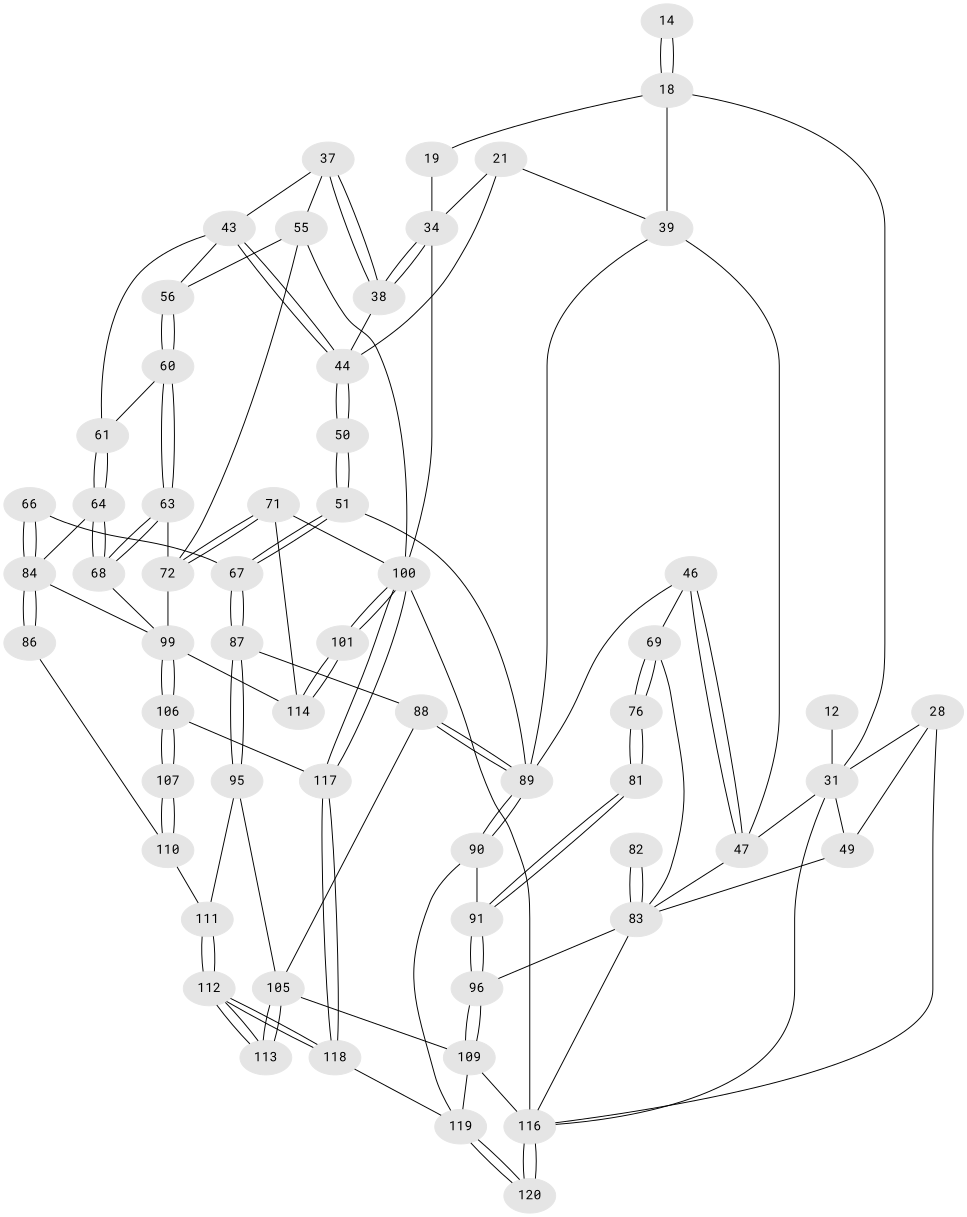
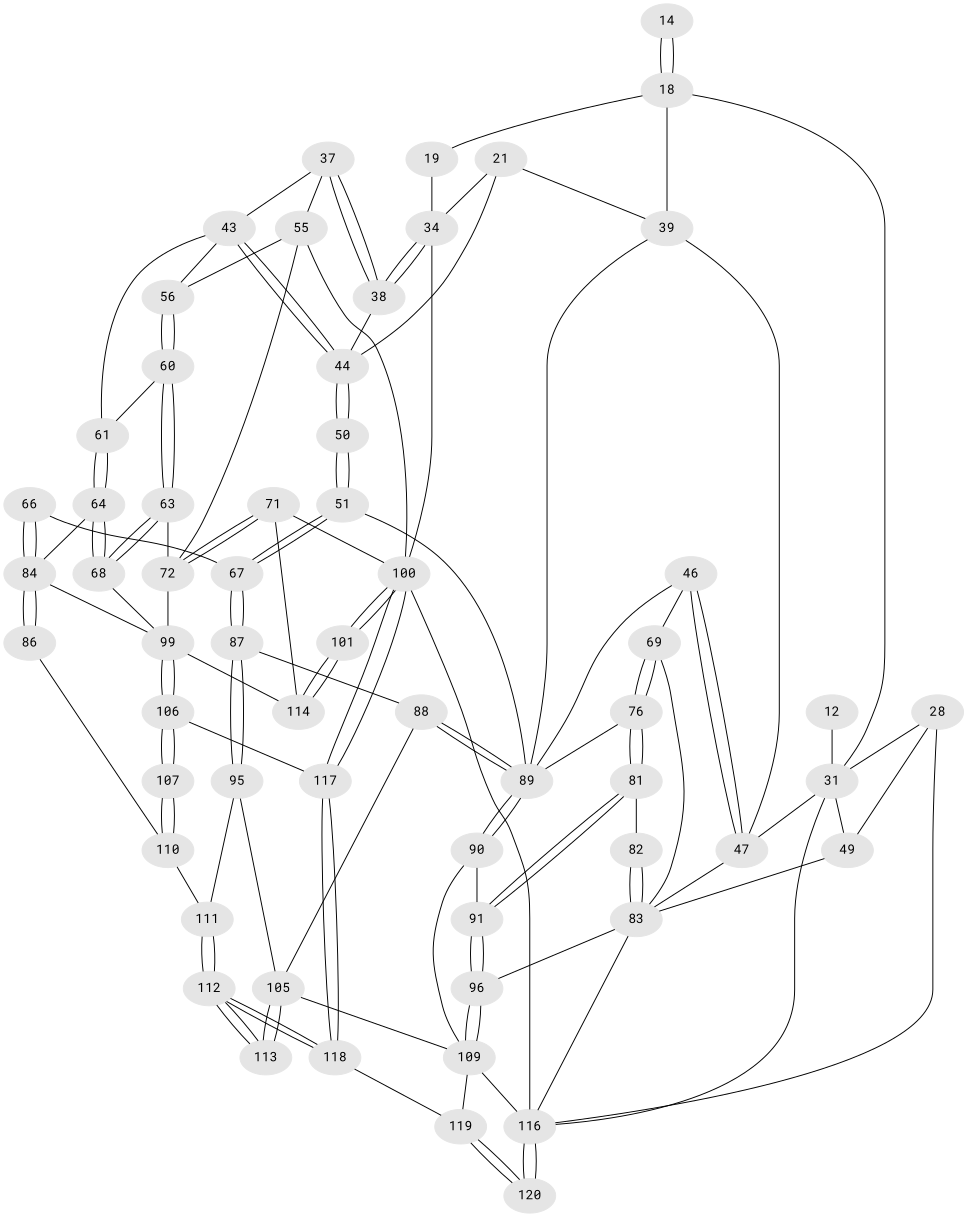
none -> (582, 747)
none -> (636, 816)
(414, 984) -> (433, 952)
